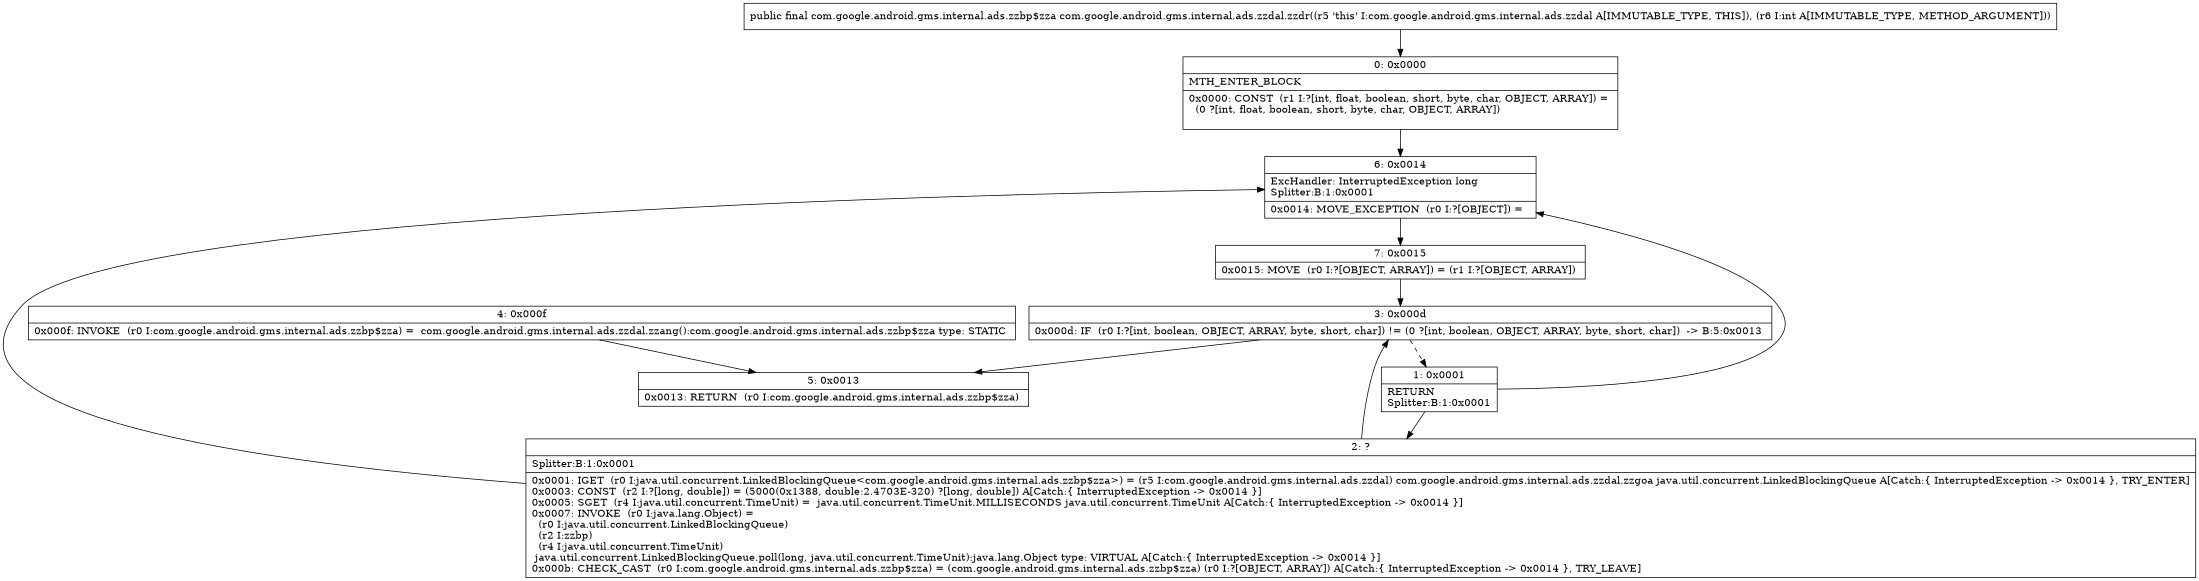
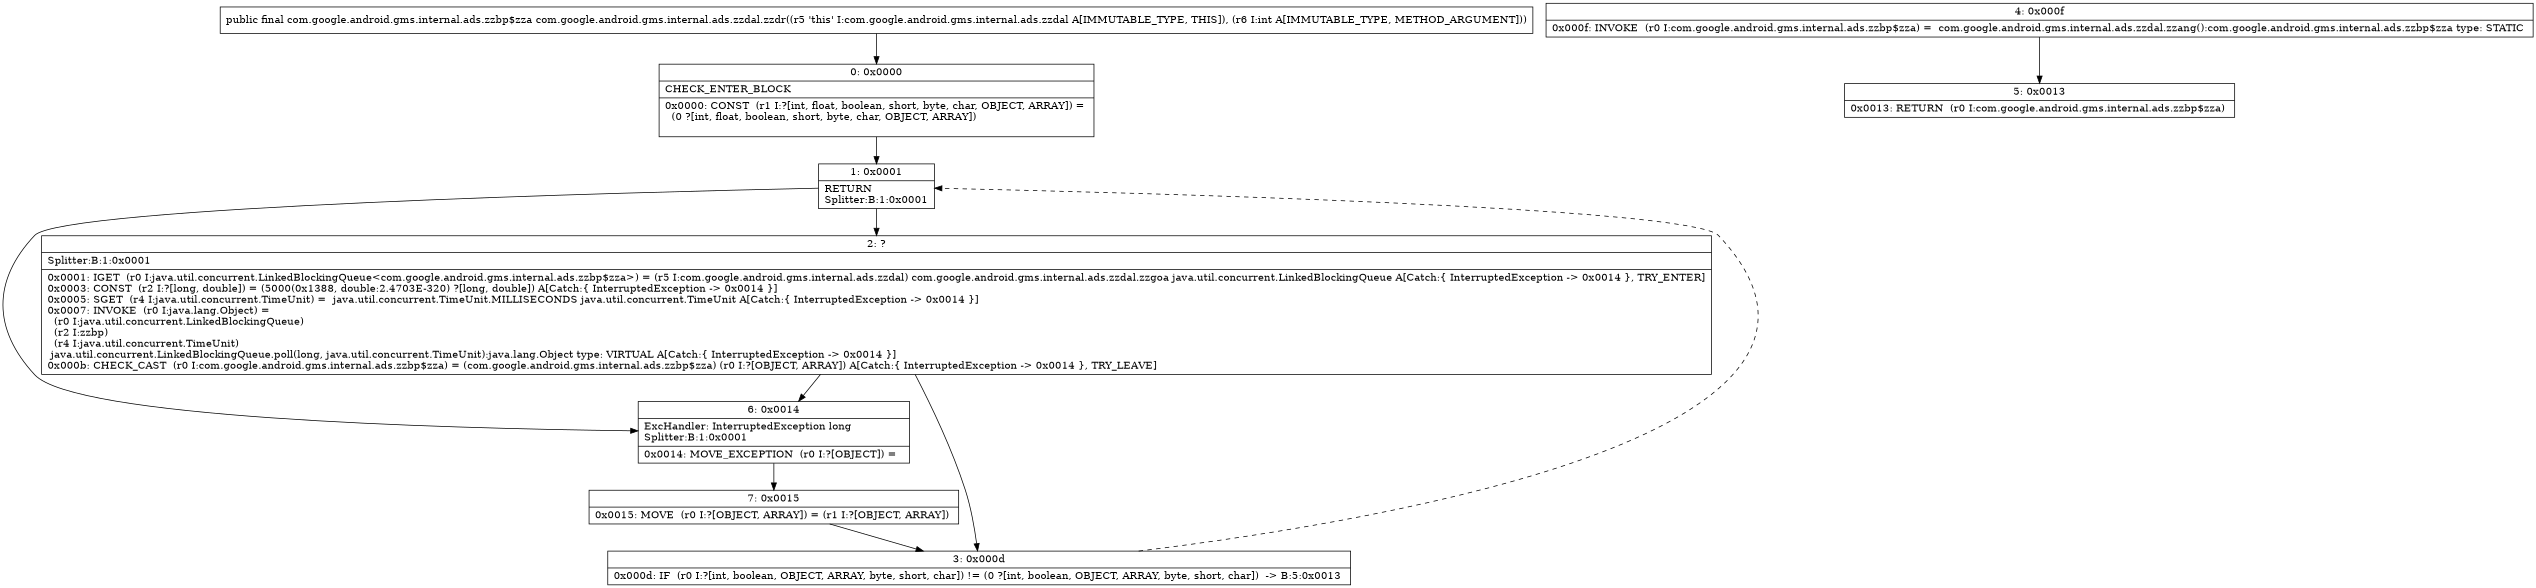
(1245, 82) -> (728, 89)
(1400, 139) -> (877, 147)
(1121, 356) -> none
